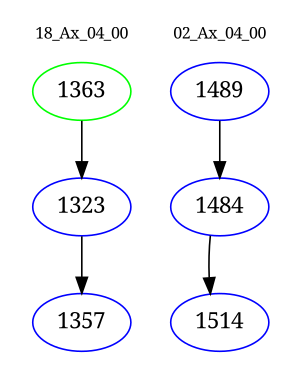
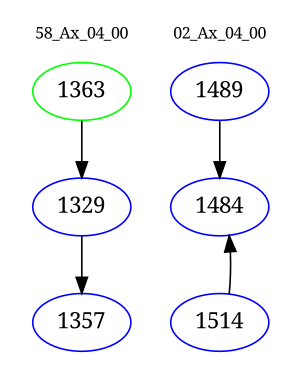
(82, 34) -> (82, 34)
(82, 207) -> (82, 207)
(209, 257) -> (230, 273)
